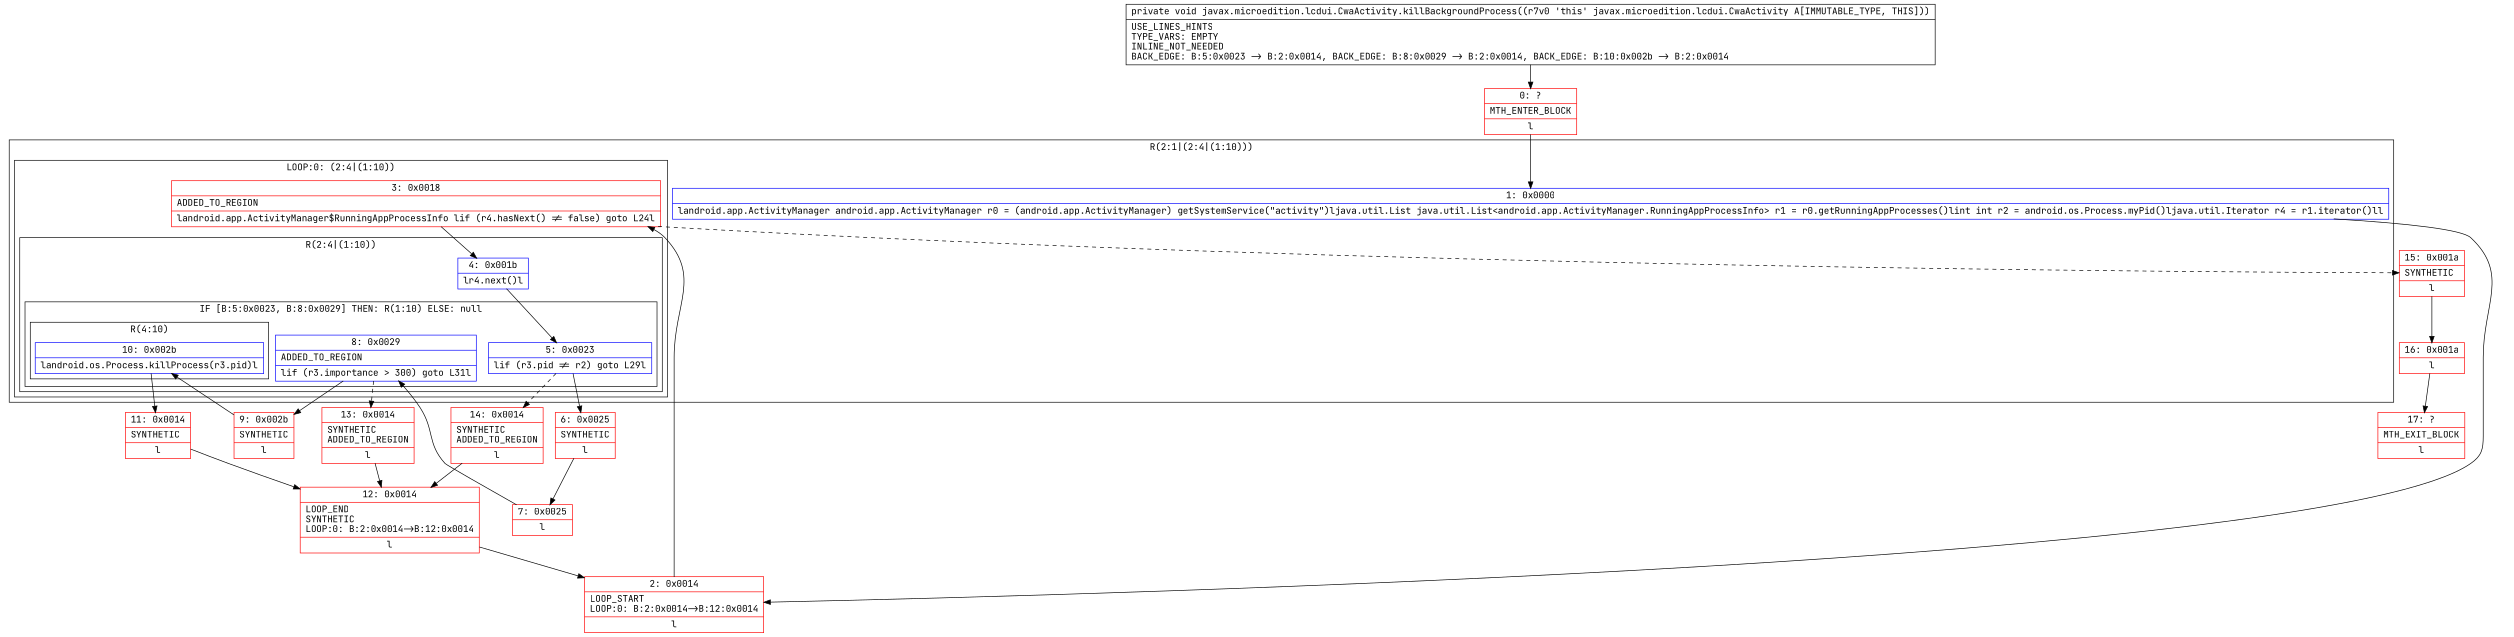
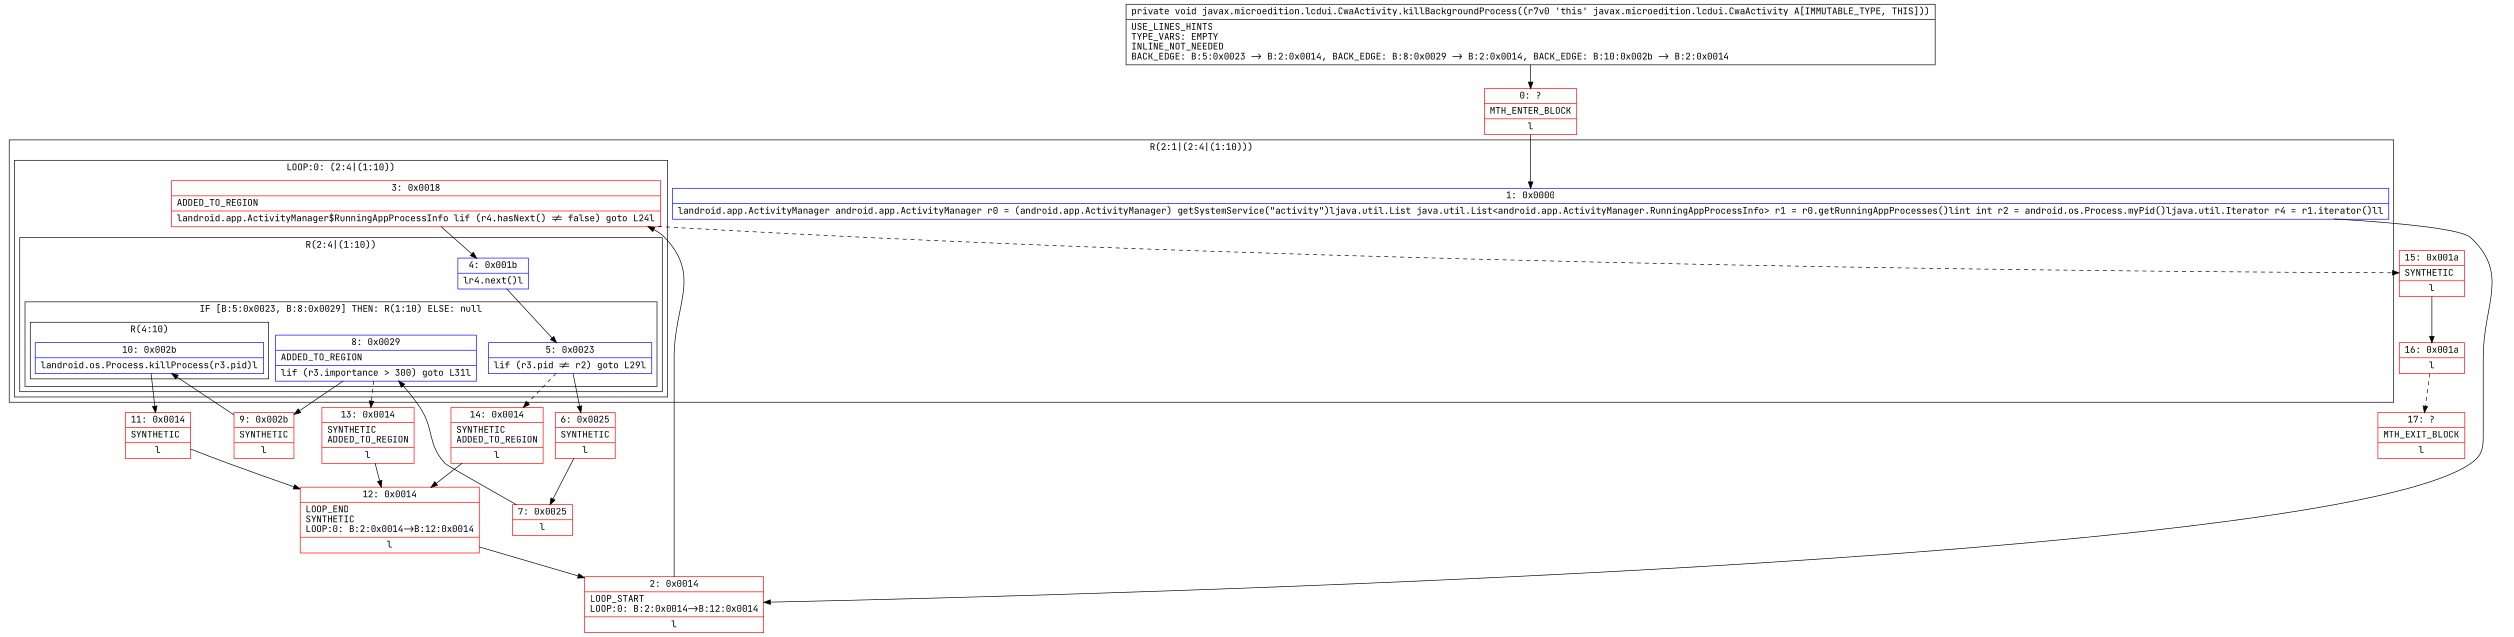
(2428, 390) -> (2428, 390)
